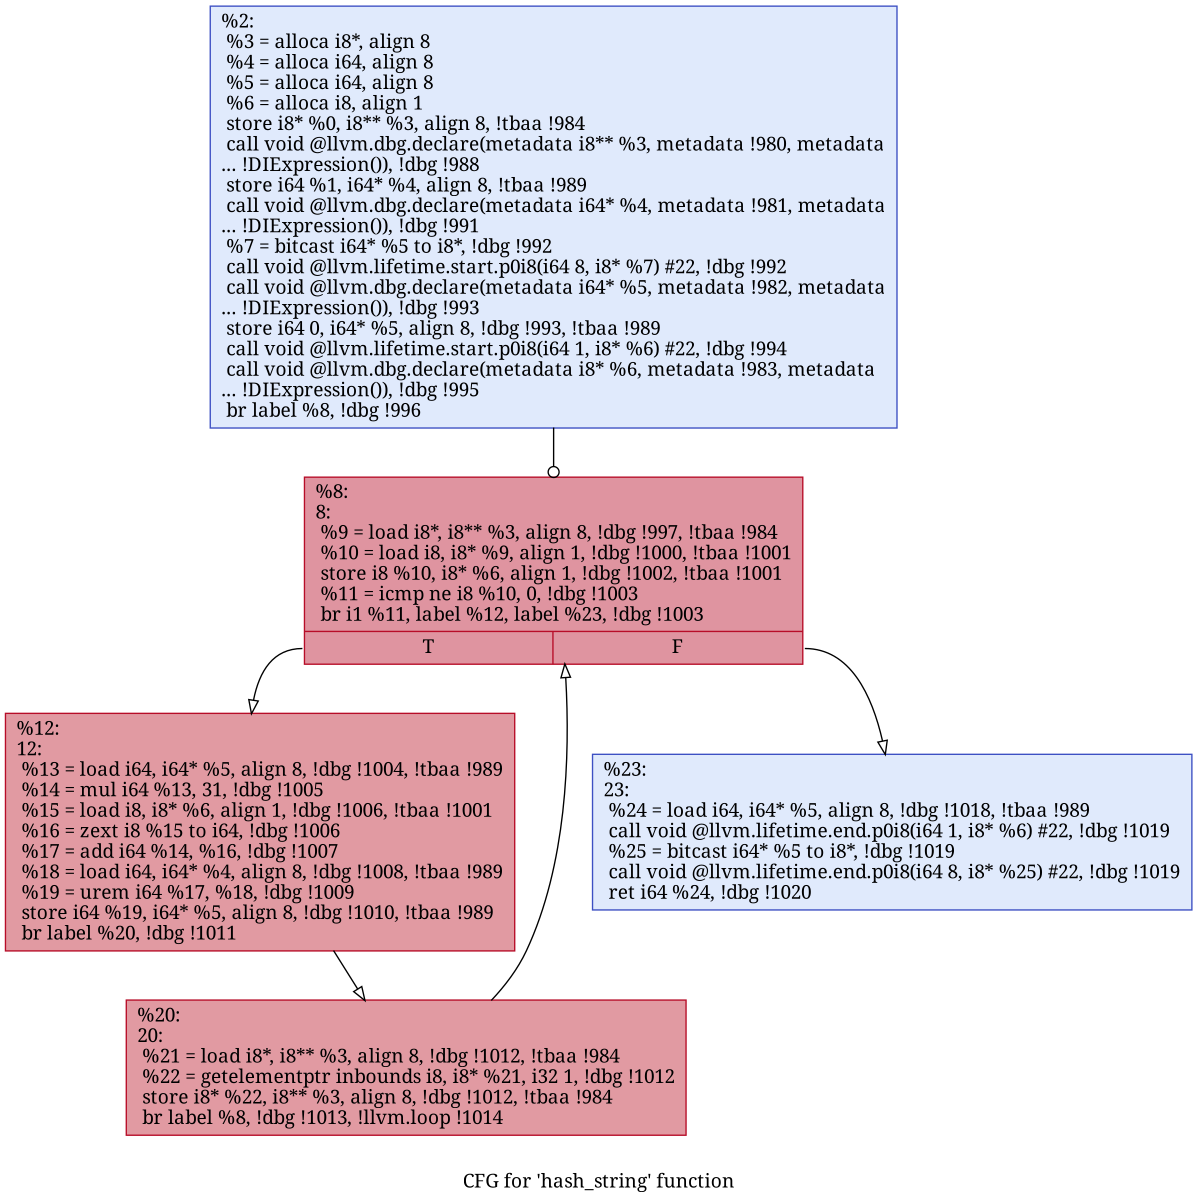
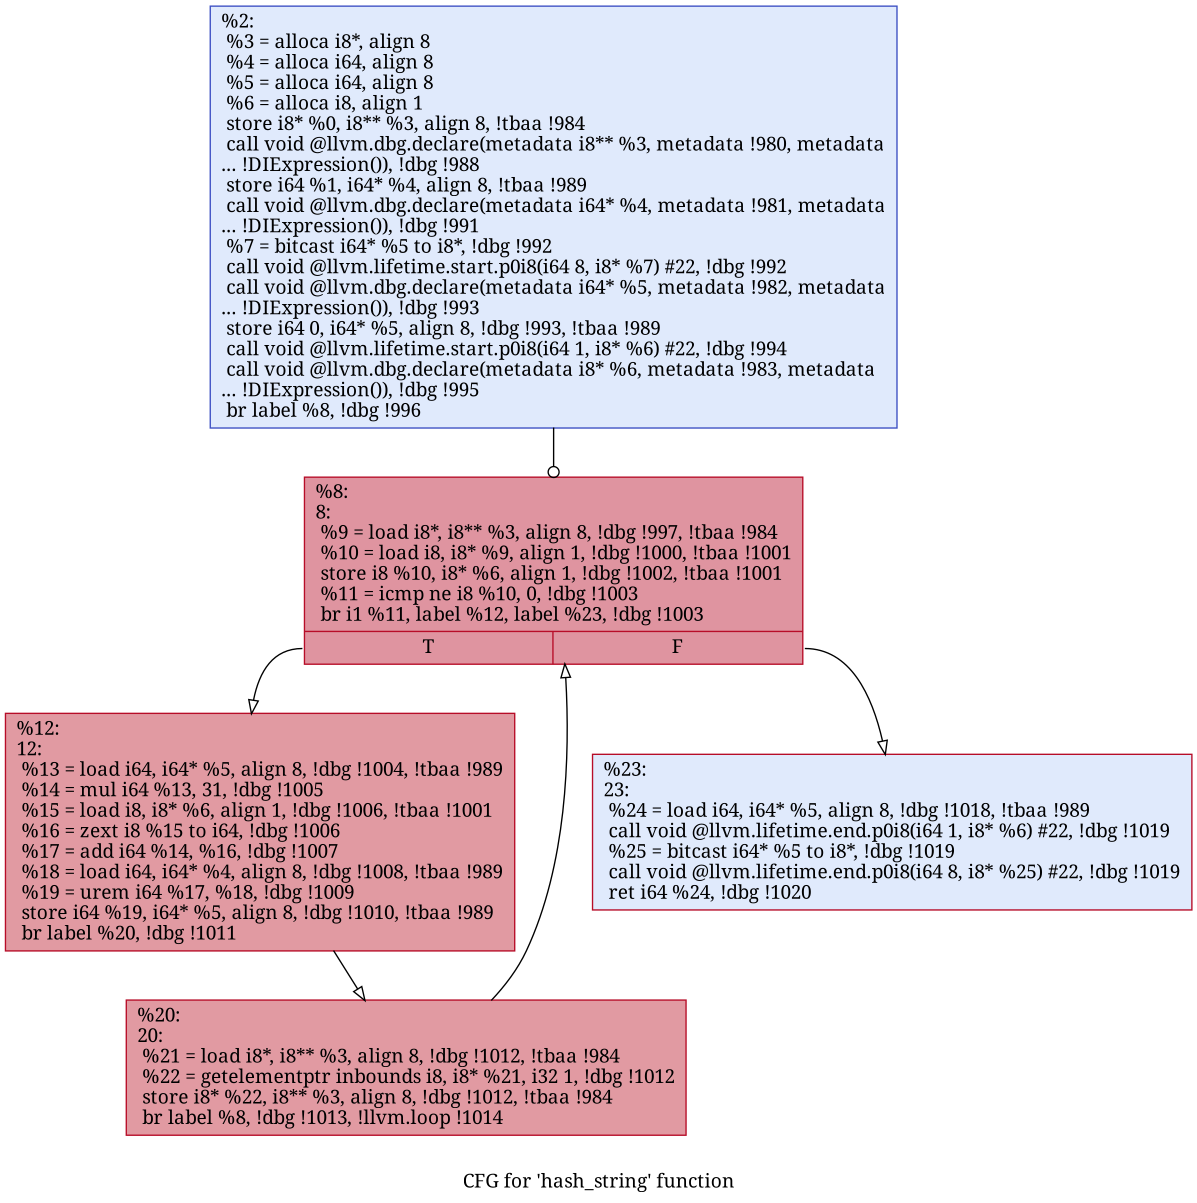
(892, 832) -> (892, 832)
